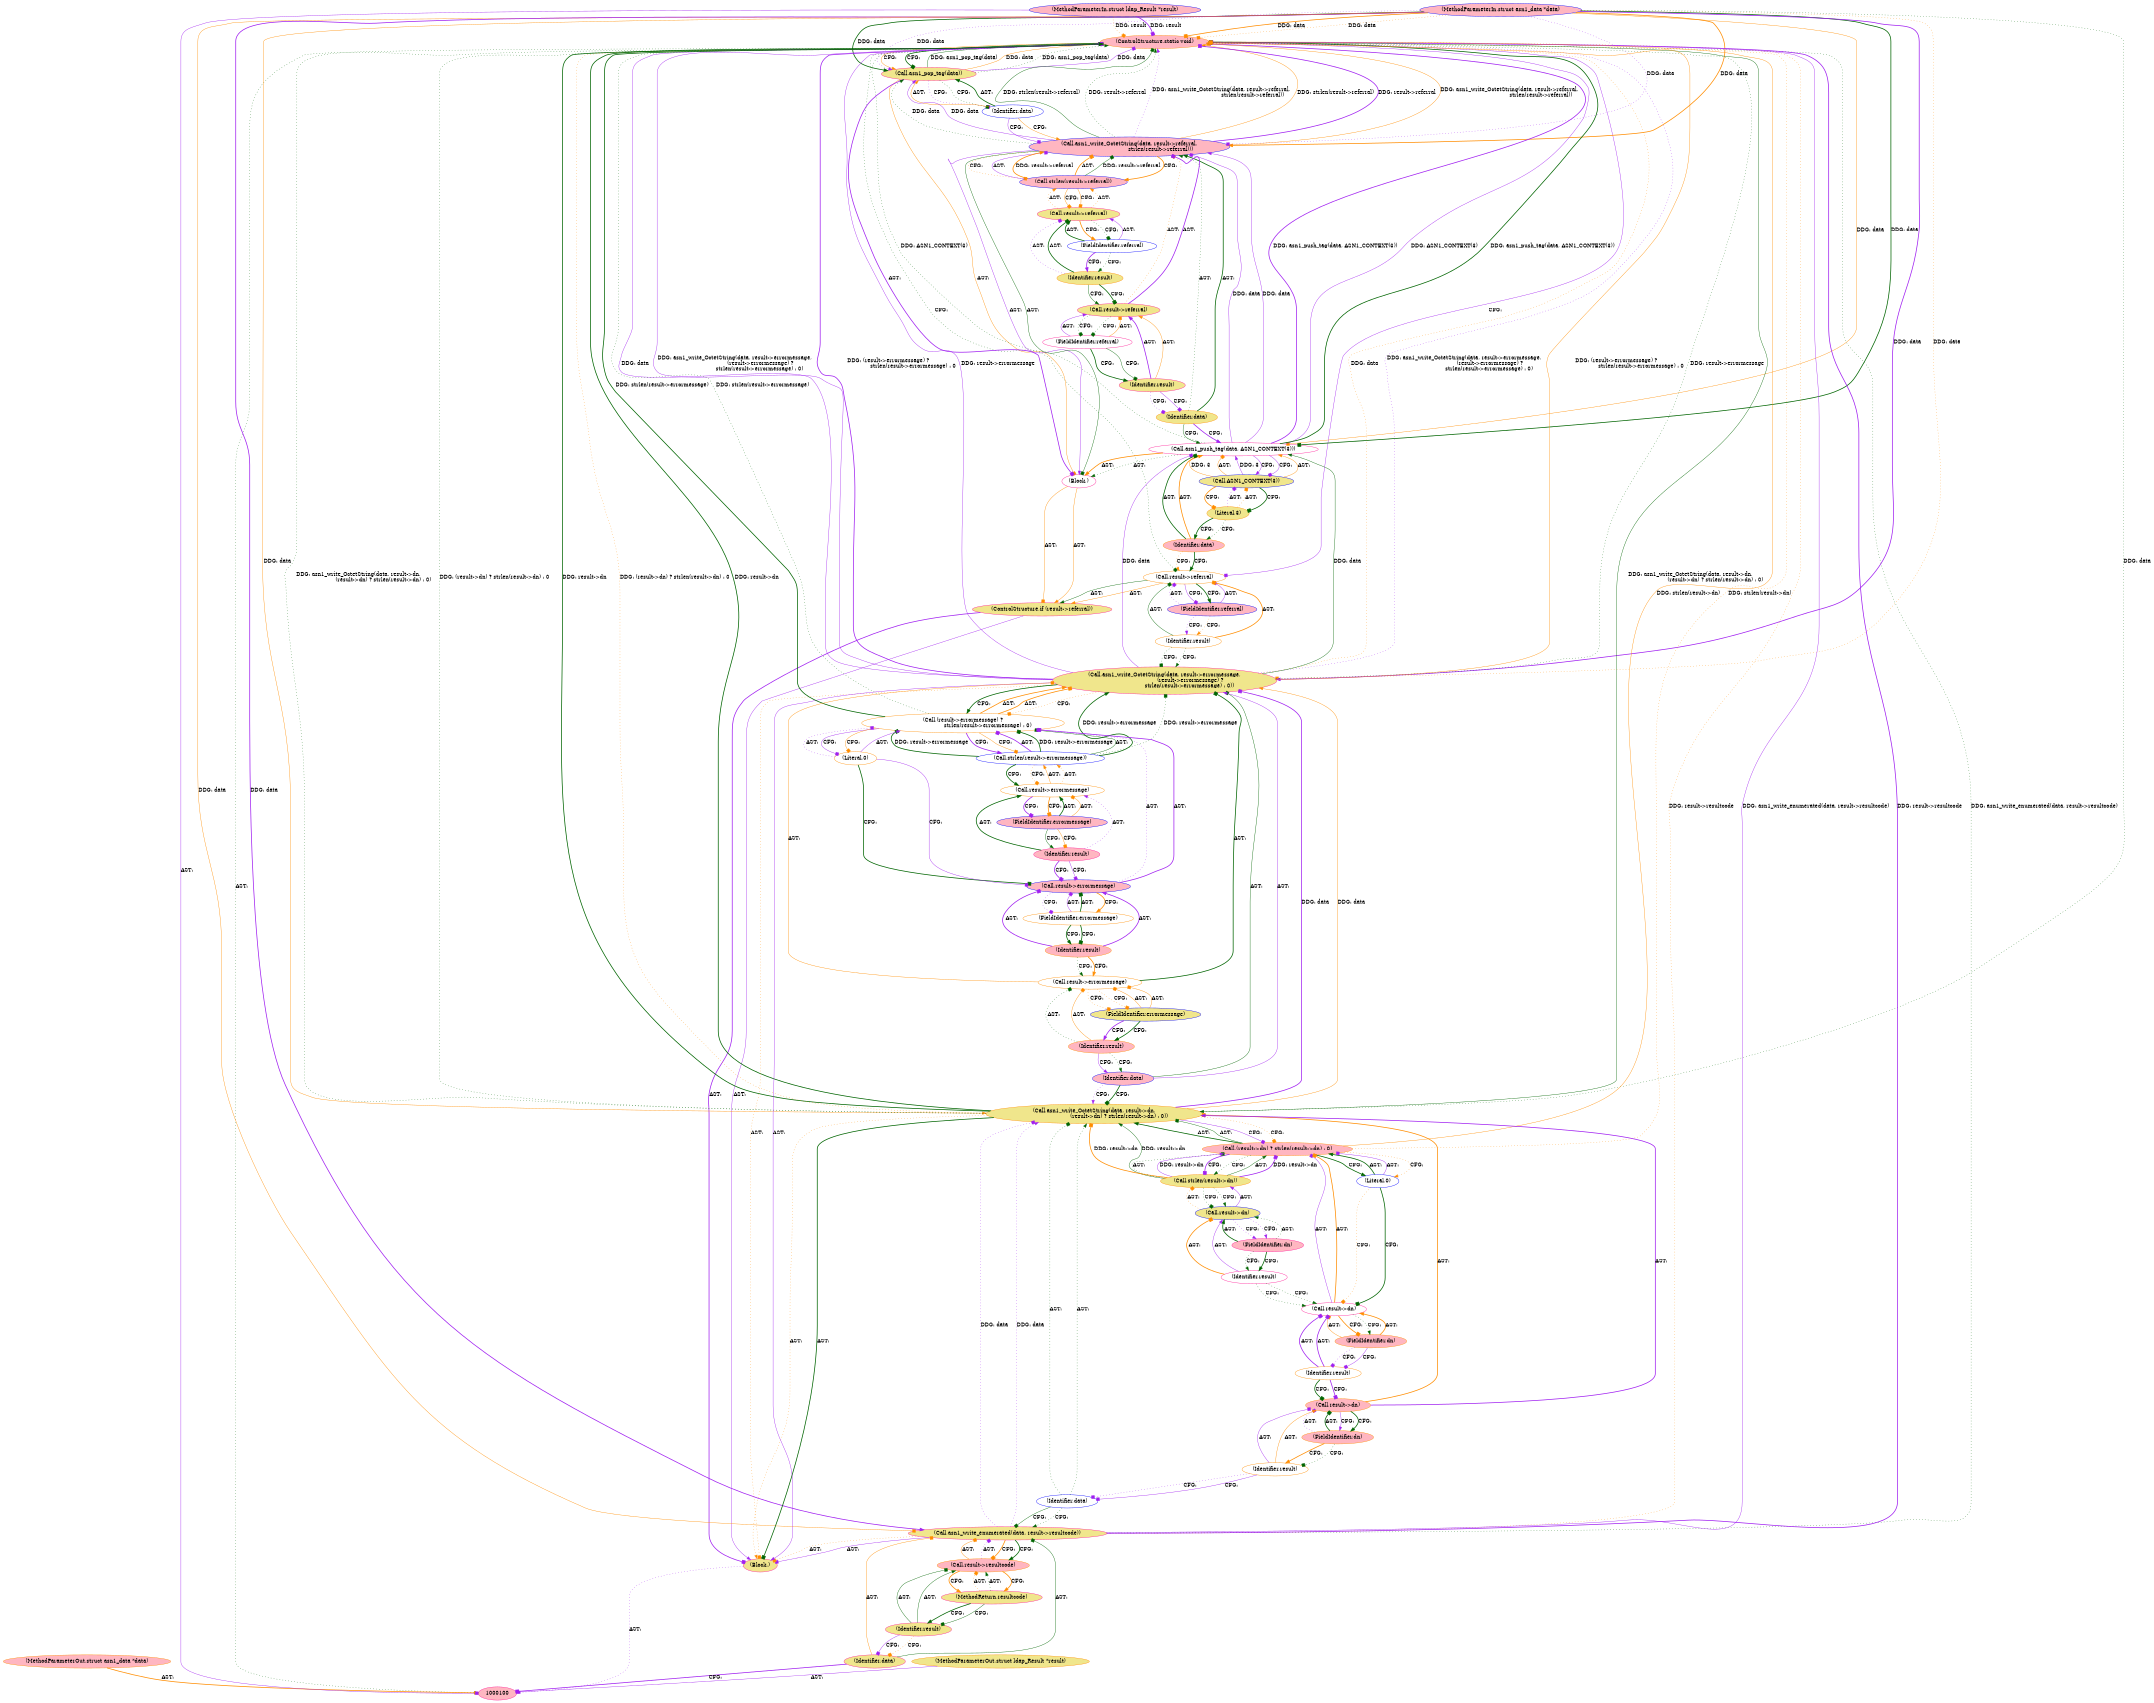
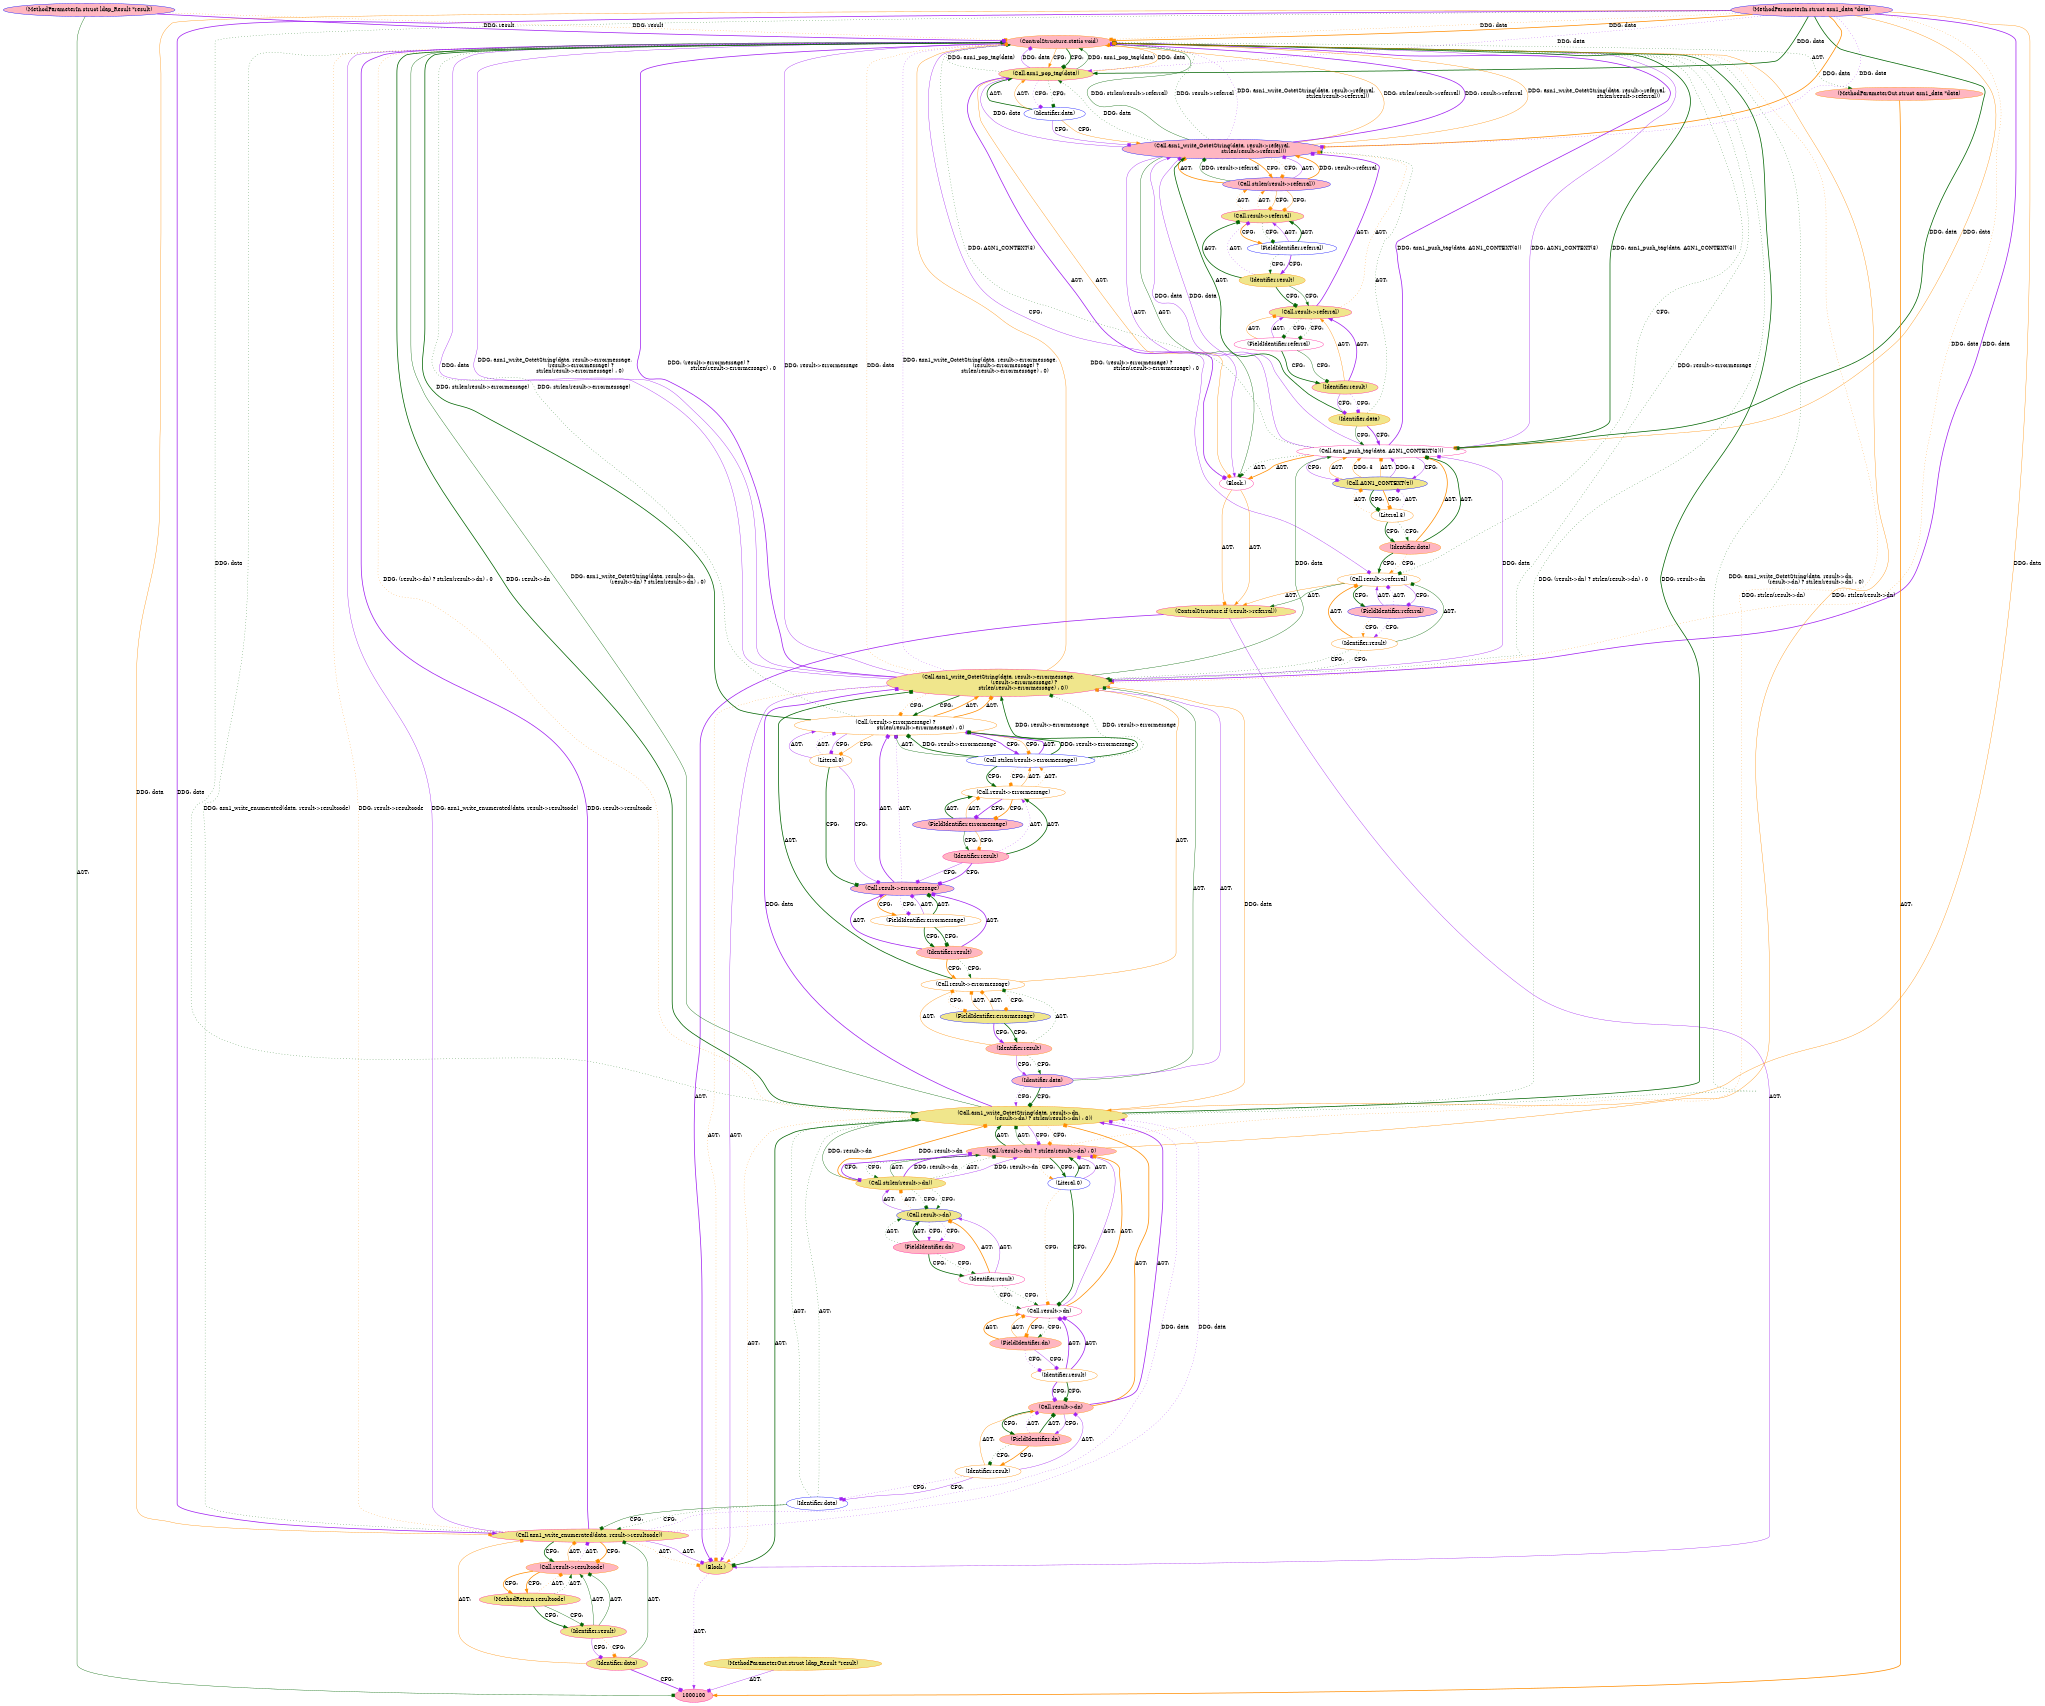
(1246, 481) -> (1380, 484)
(1228, 513) -> (1392, 516)
(236, 568) -> (1489, 46)
(181, 573) -> (77, 1138)
